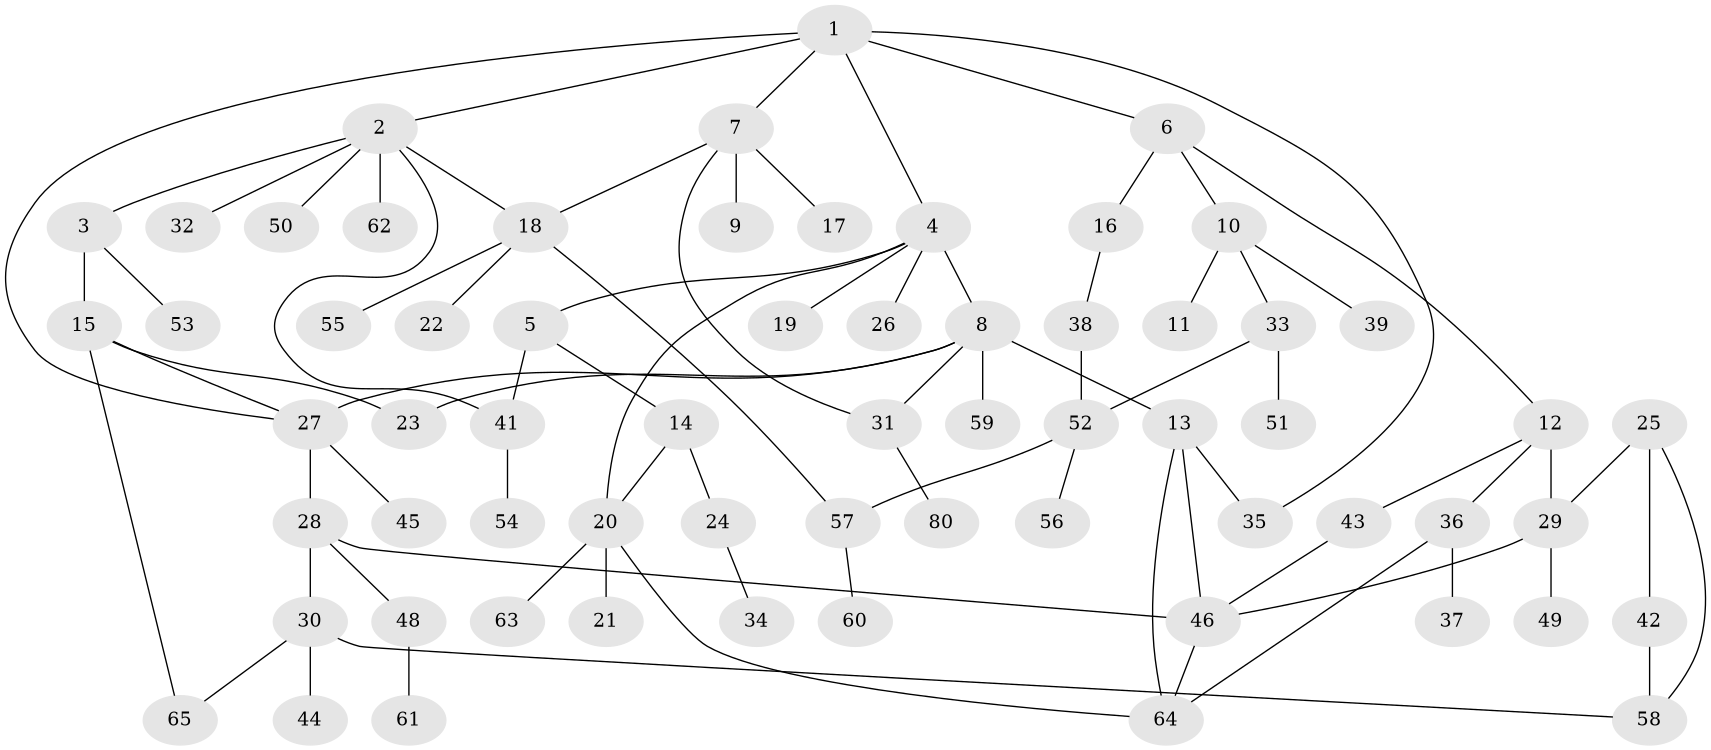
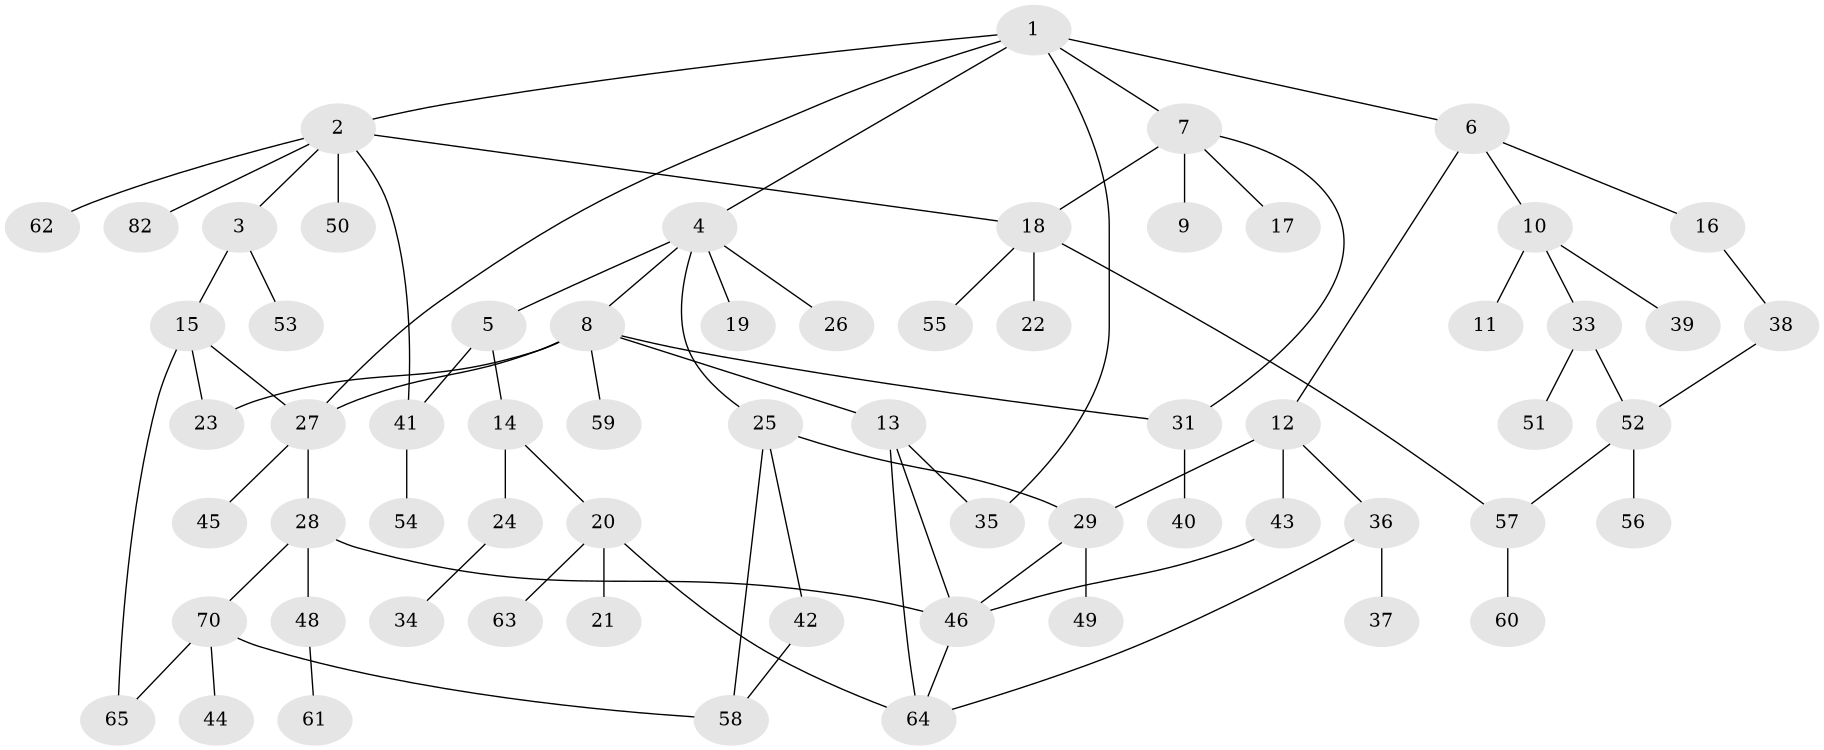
(183, 227) -> (141, 227)
(716, 314) -> (685, 339)
(942, 523) -> (1185, 523)
(310, 622) -> (210, 622)
